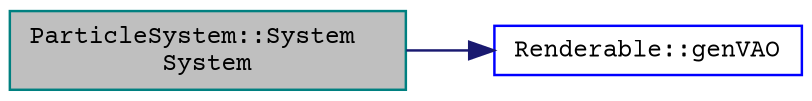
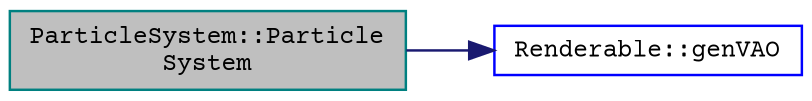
(208, 50) -> (208, 50)
